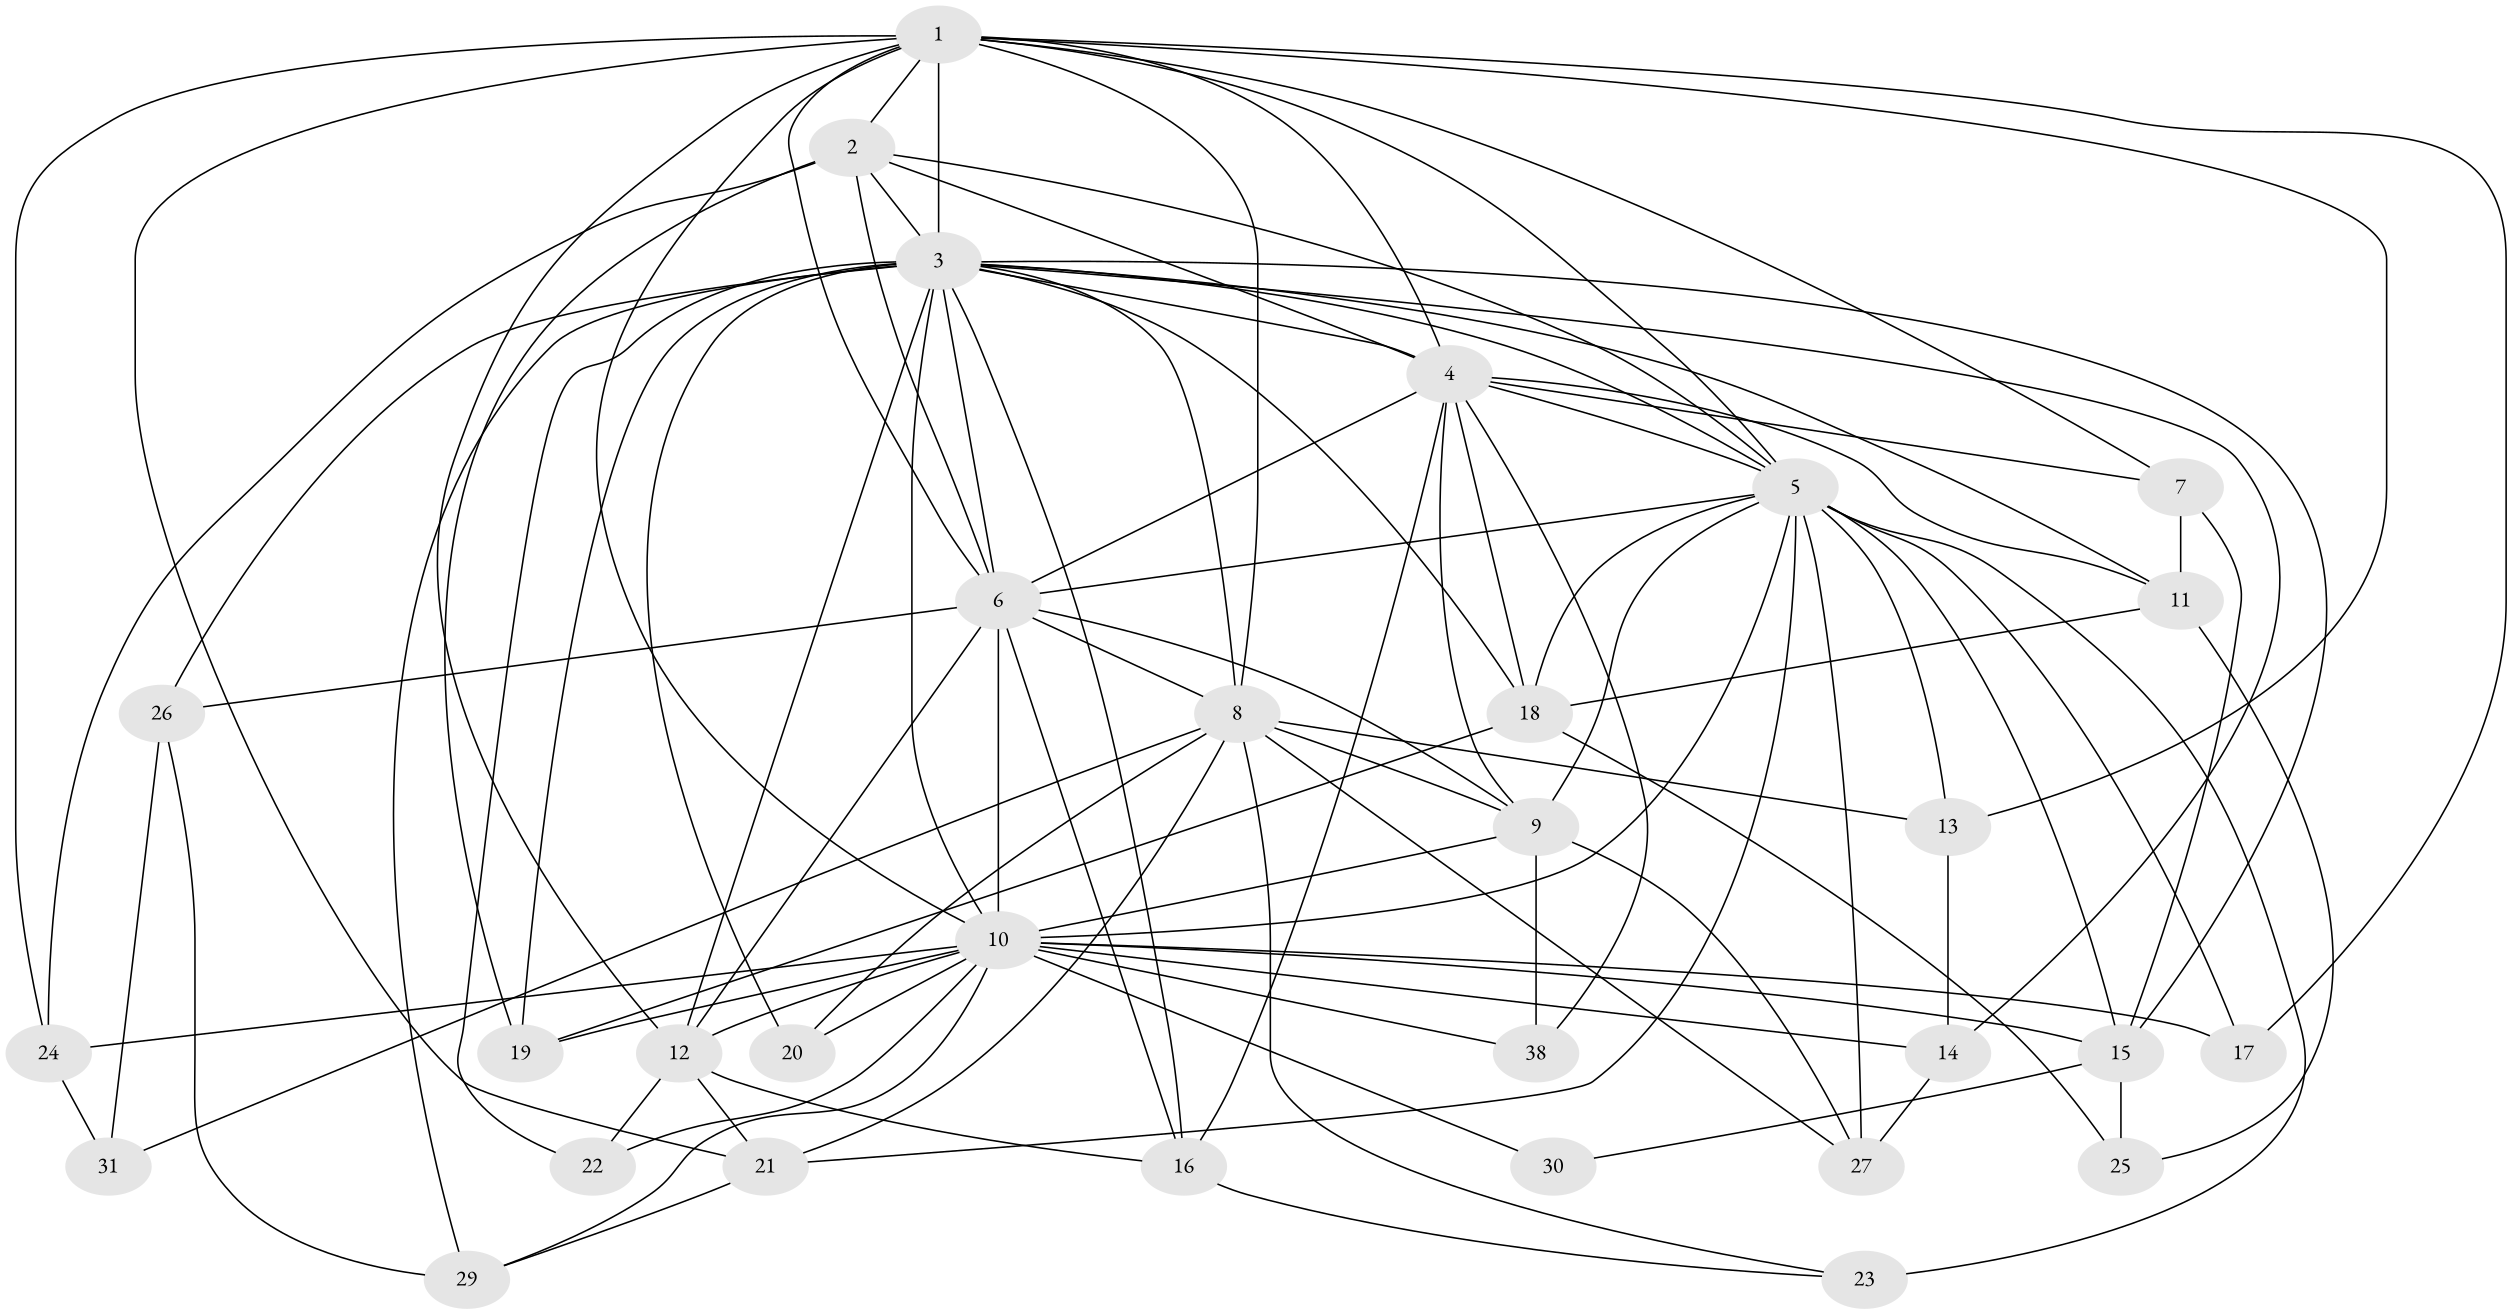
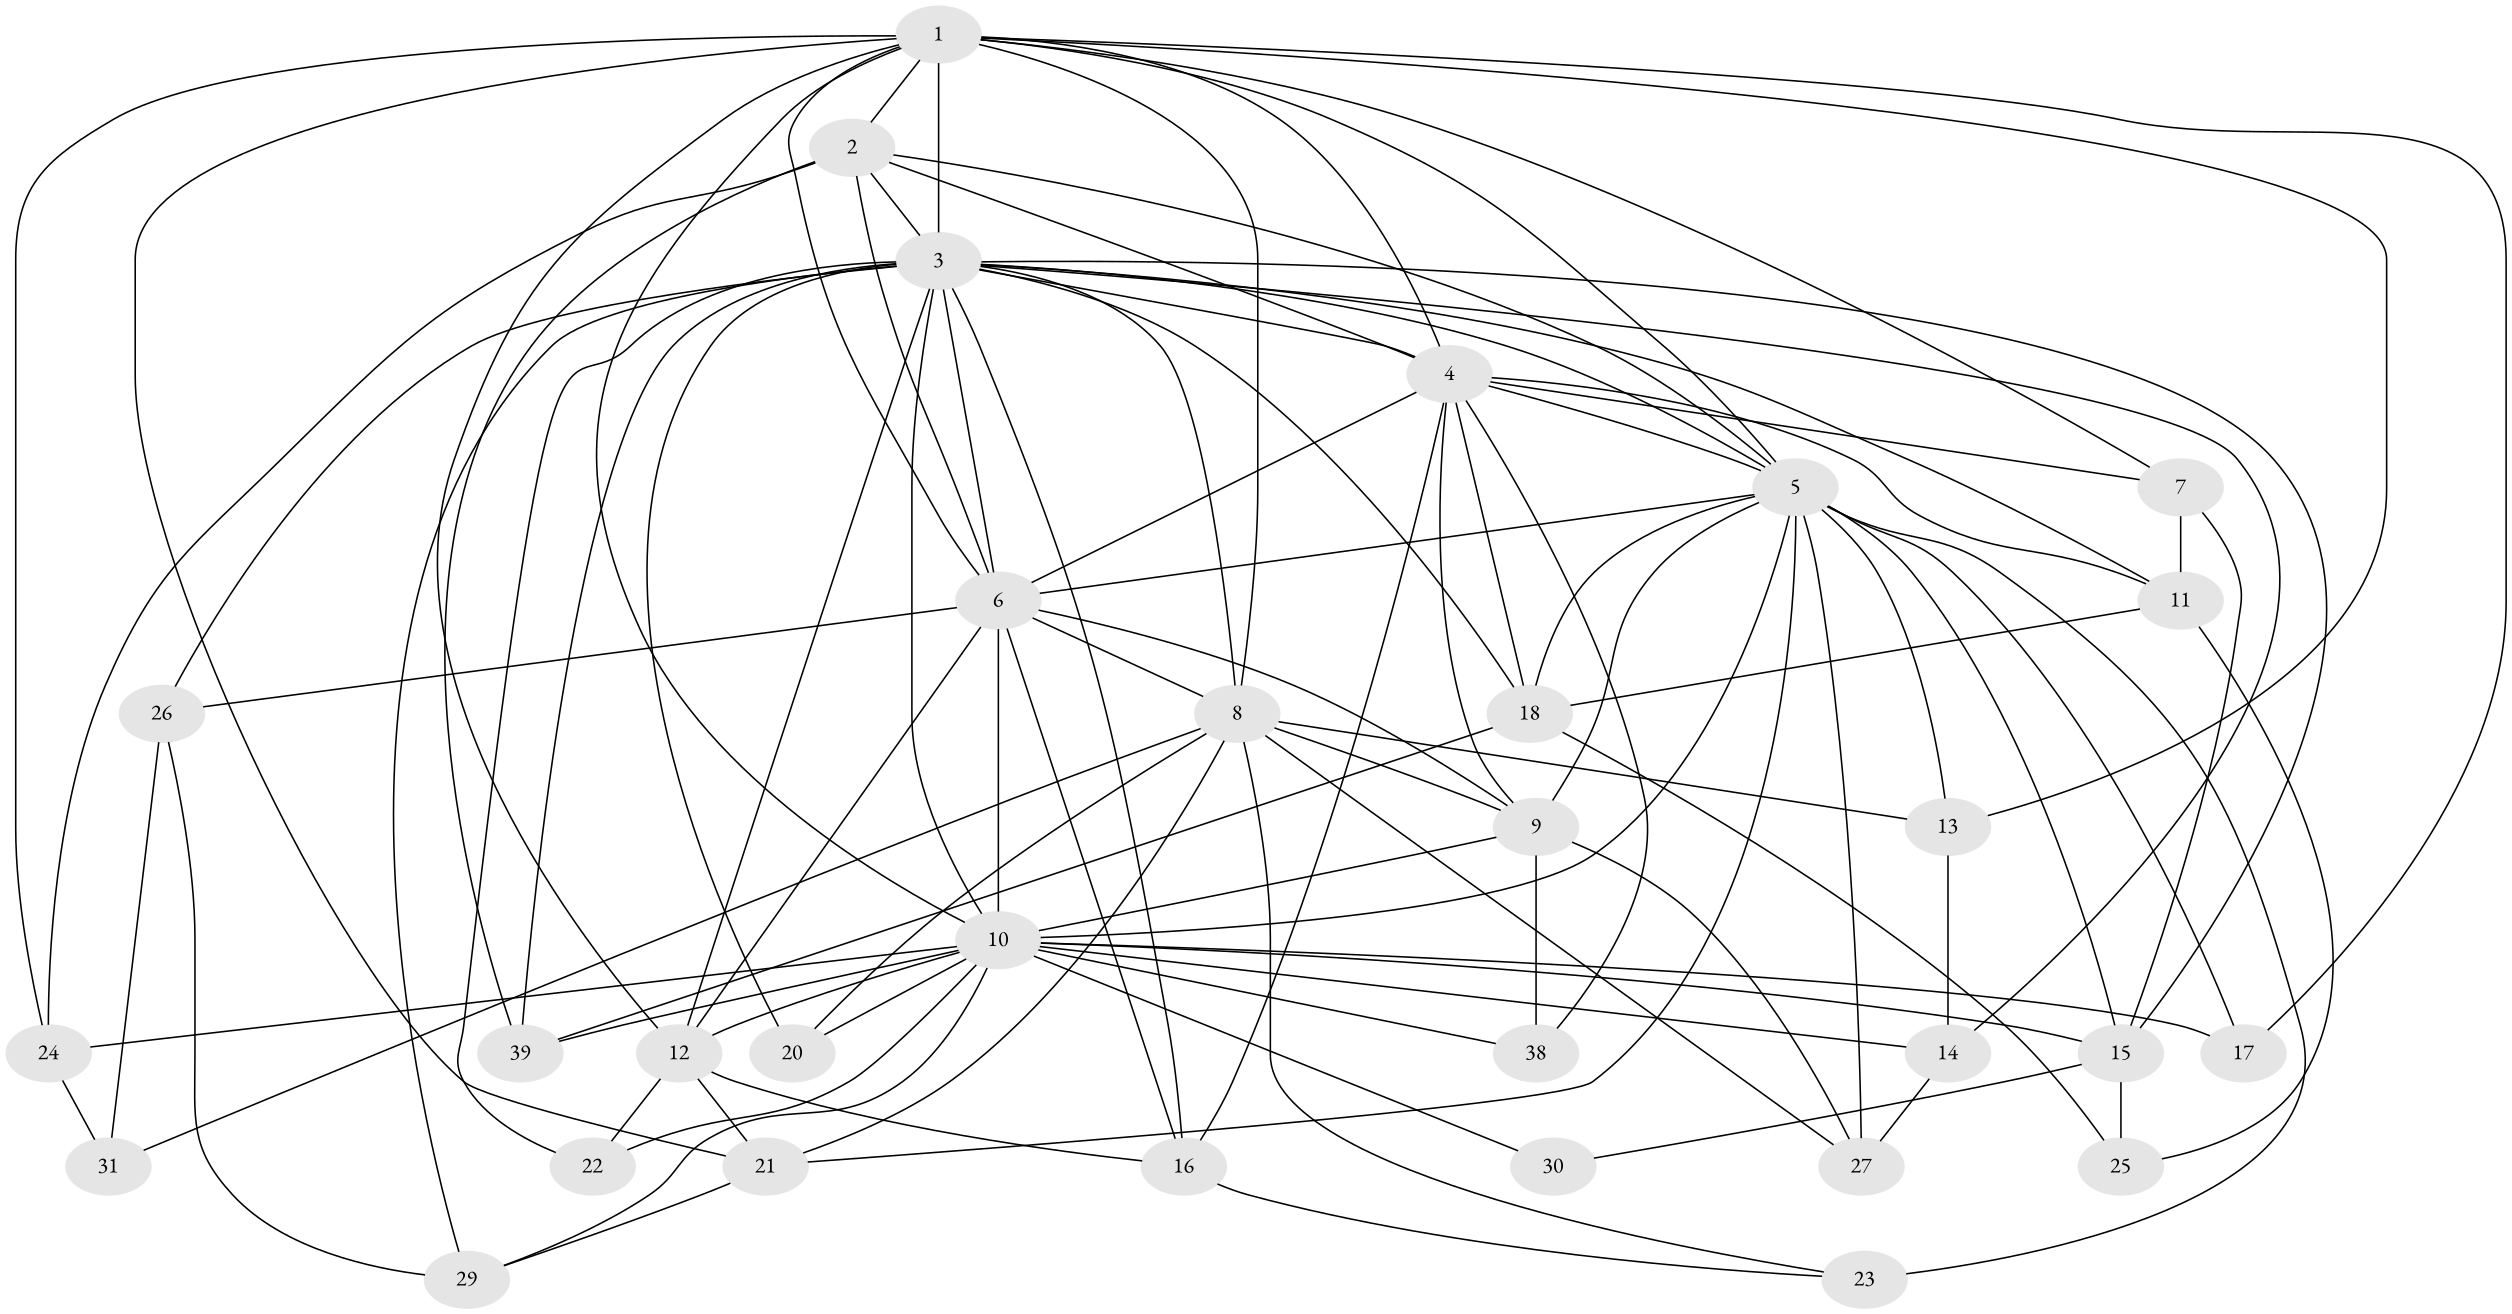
(520, 1053) -> (520, 1053)
